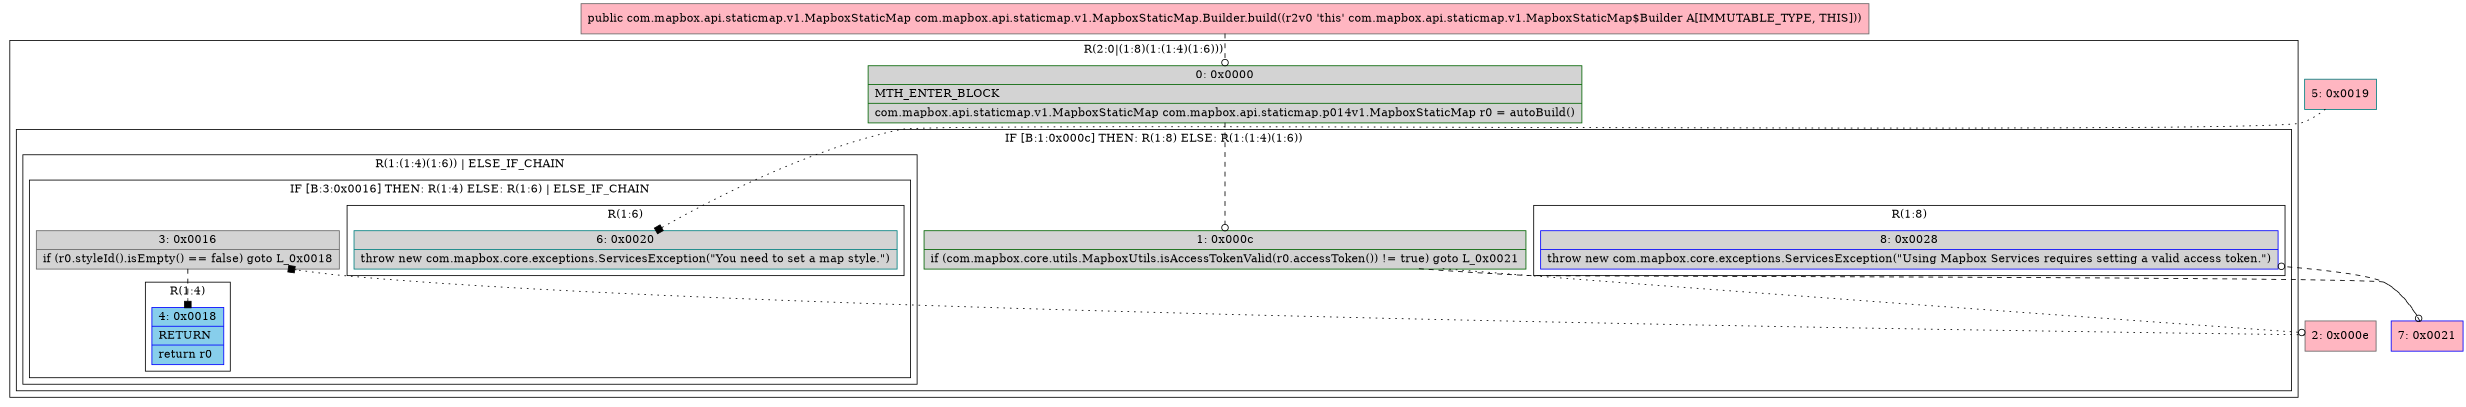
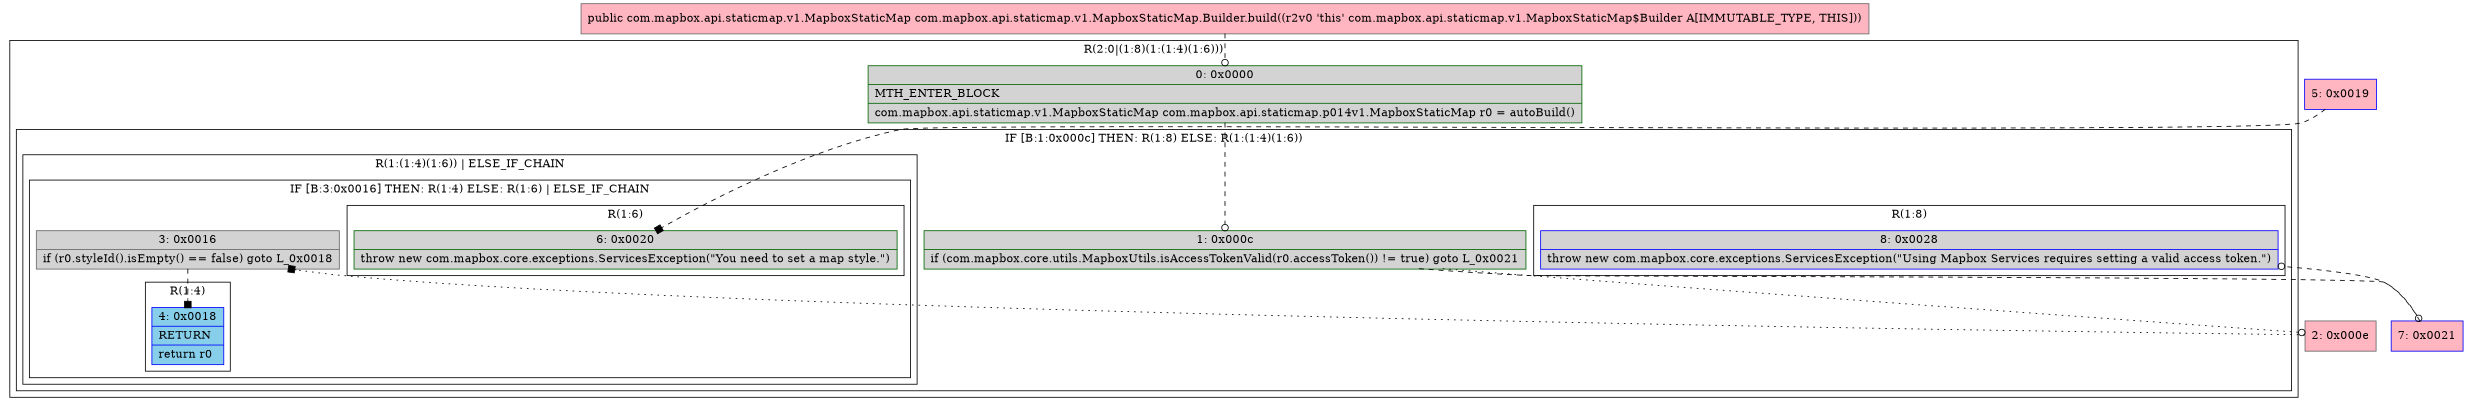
(2341, 94) -> (2341, 94)
(1486, 127) -> (1486, 127)
(626, 250) -> (626, 250)
